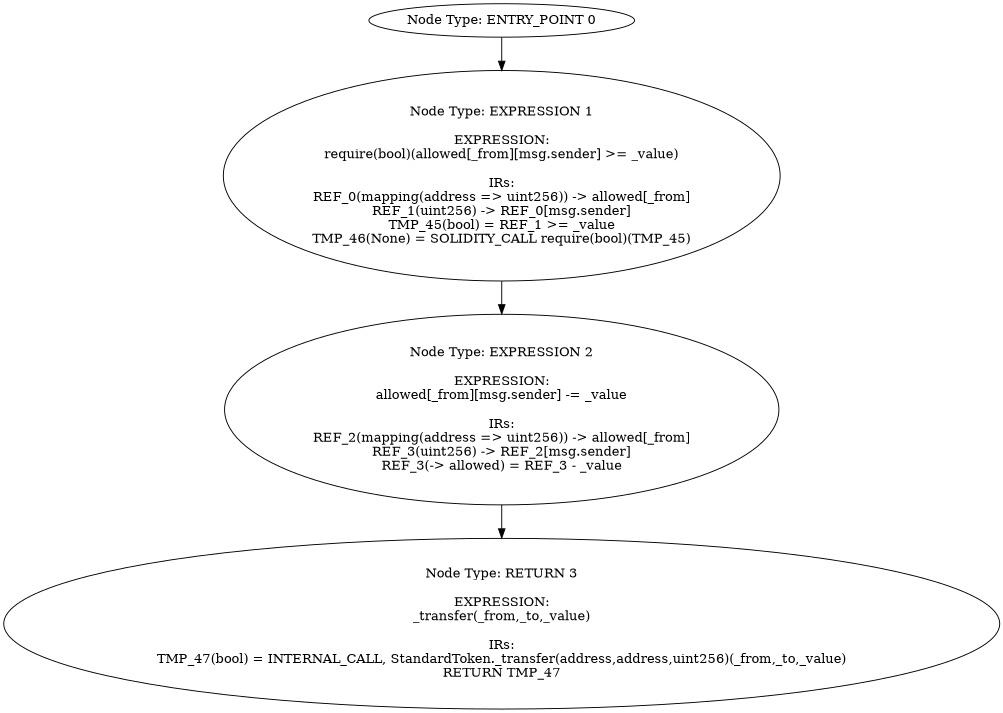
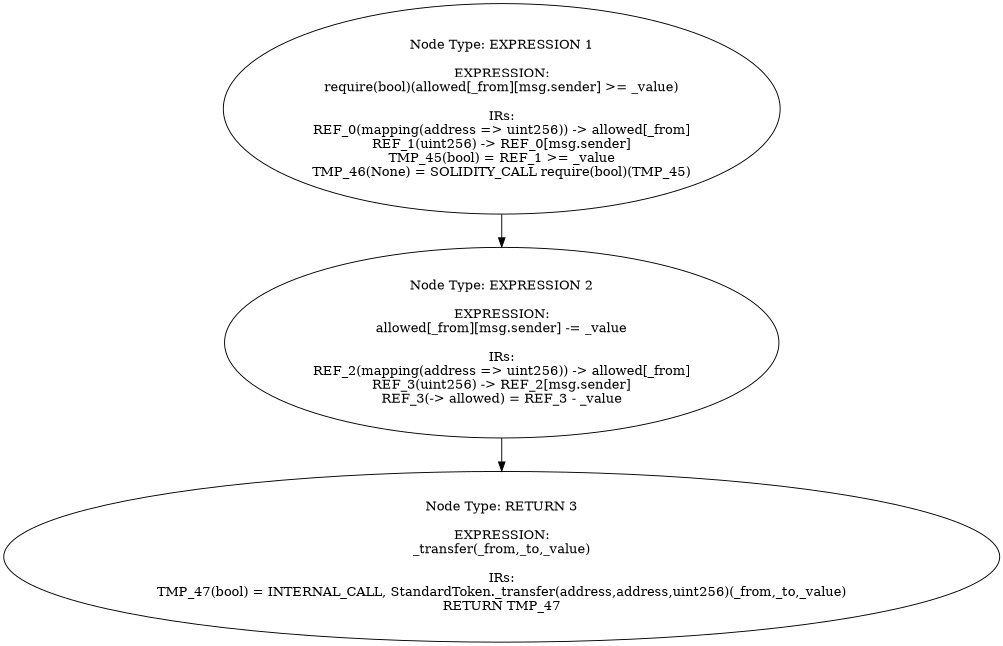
(502, 20) -> none
